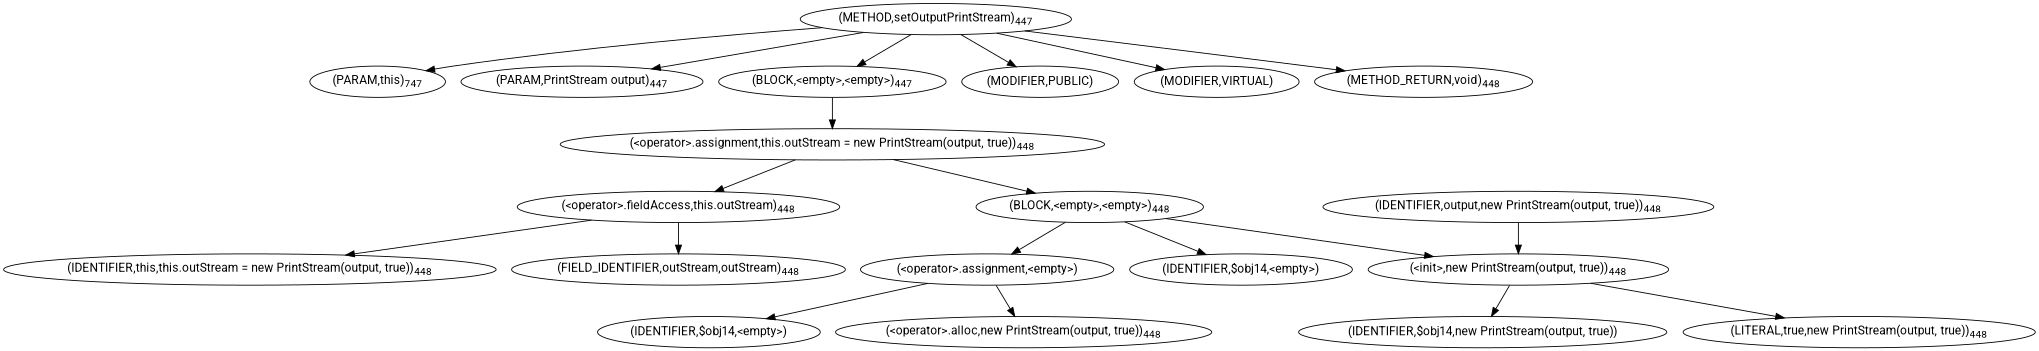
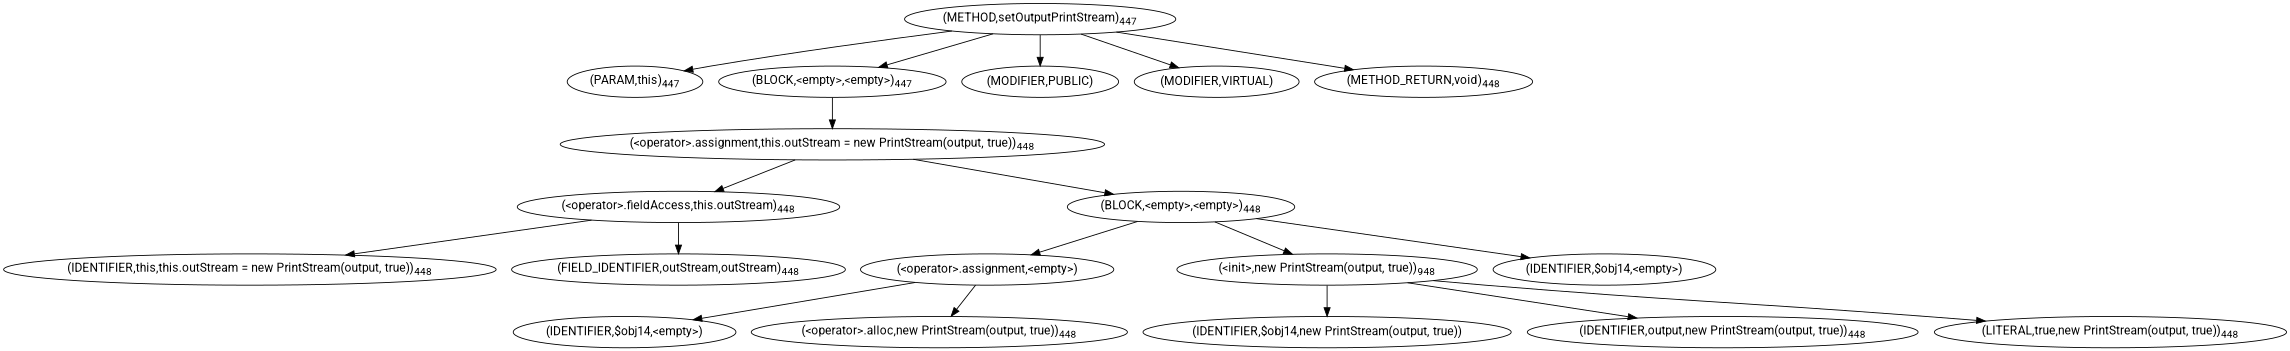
(414, 80) -> (671, 80)
(582, 82) -> none
(1518, 234) -> (1518, 300)
(1618, 268) -> (1427, 268)
